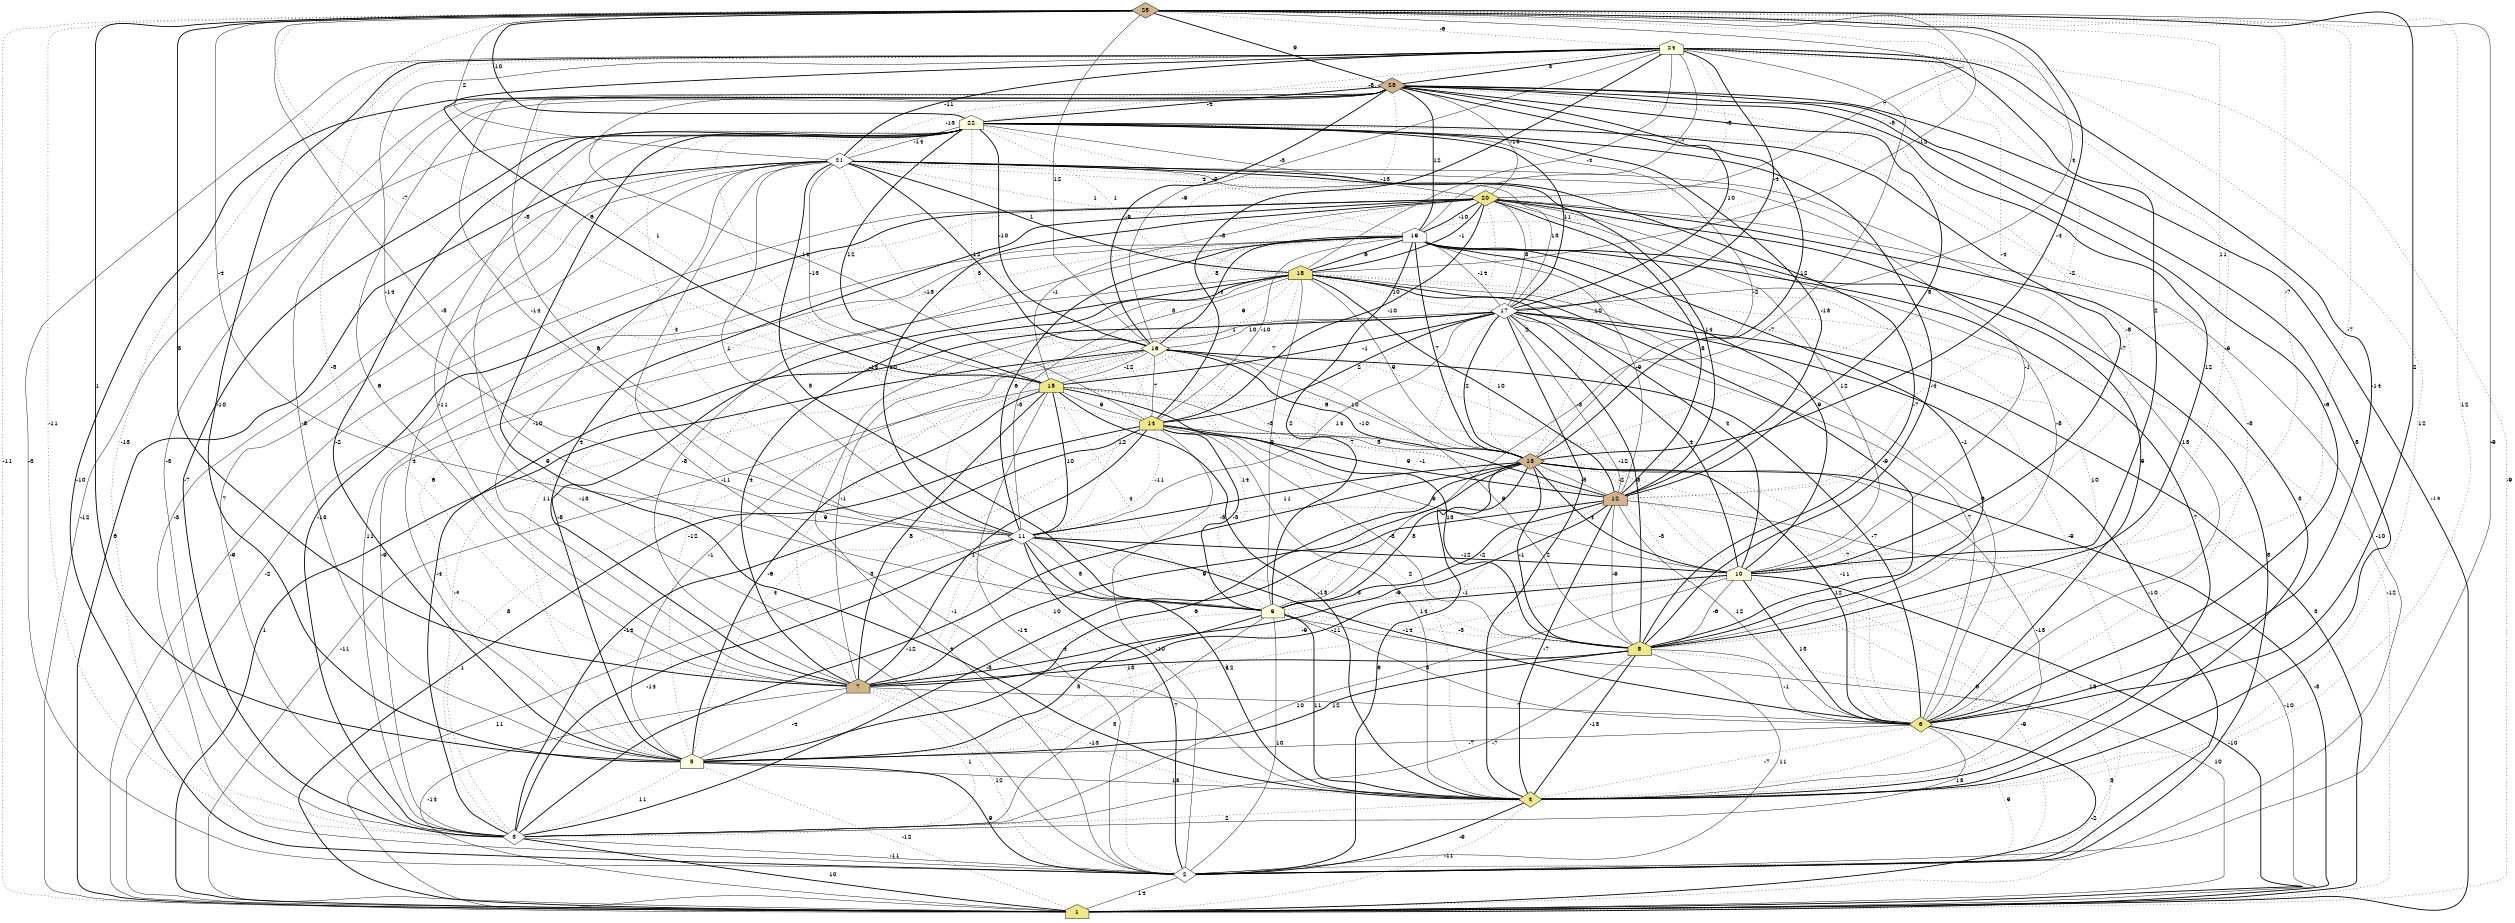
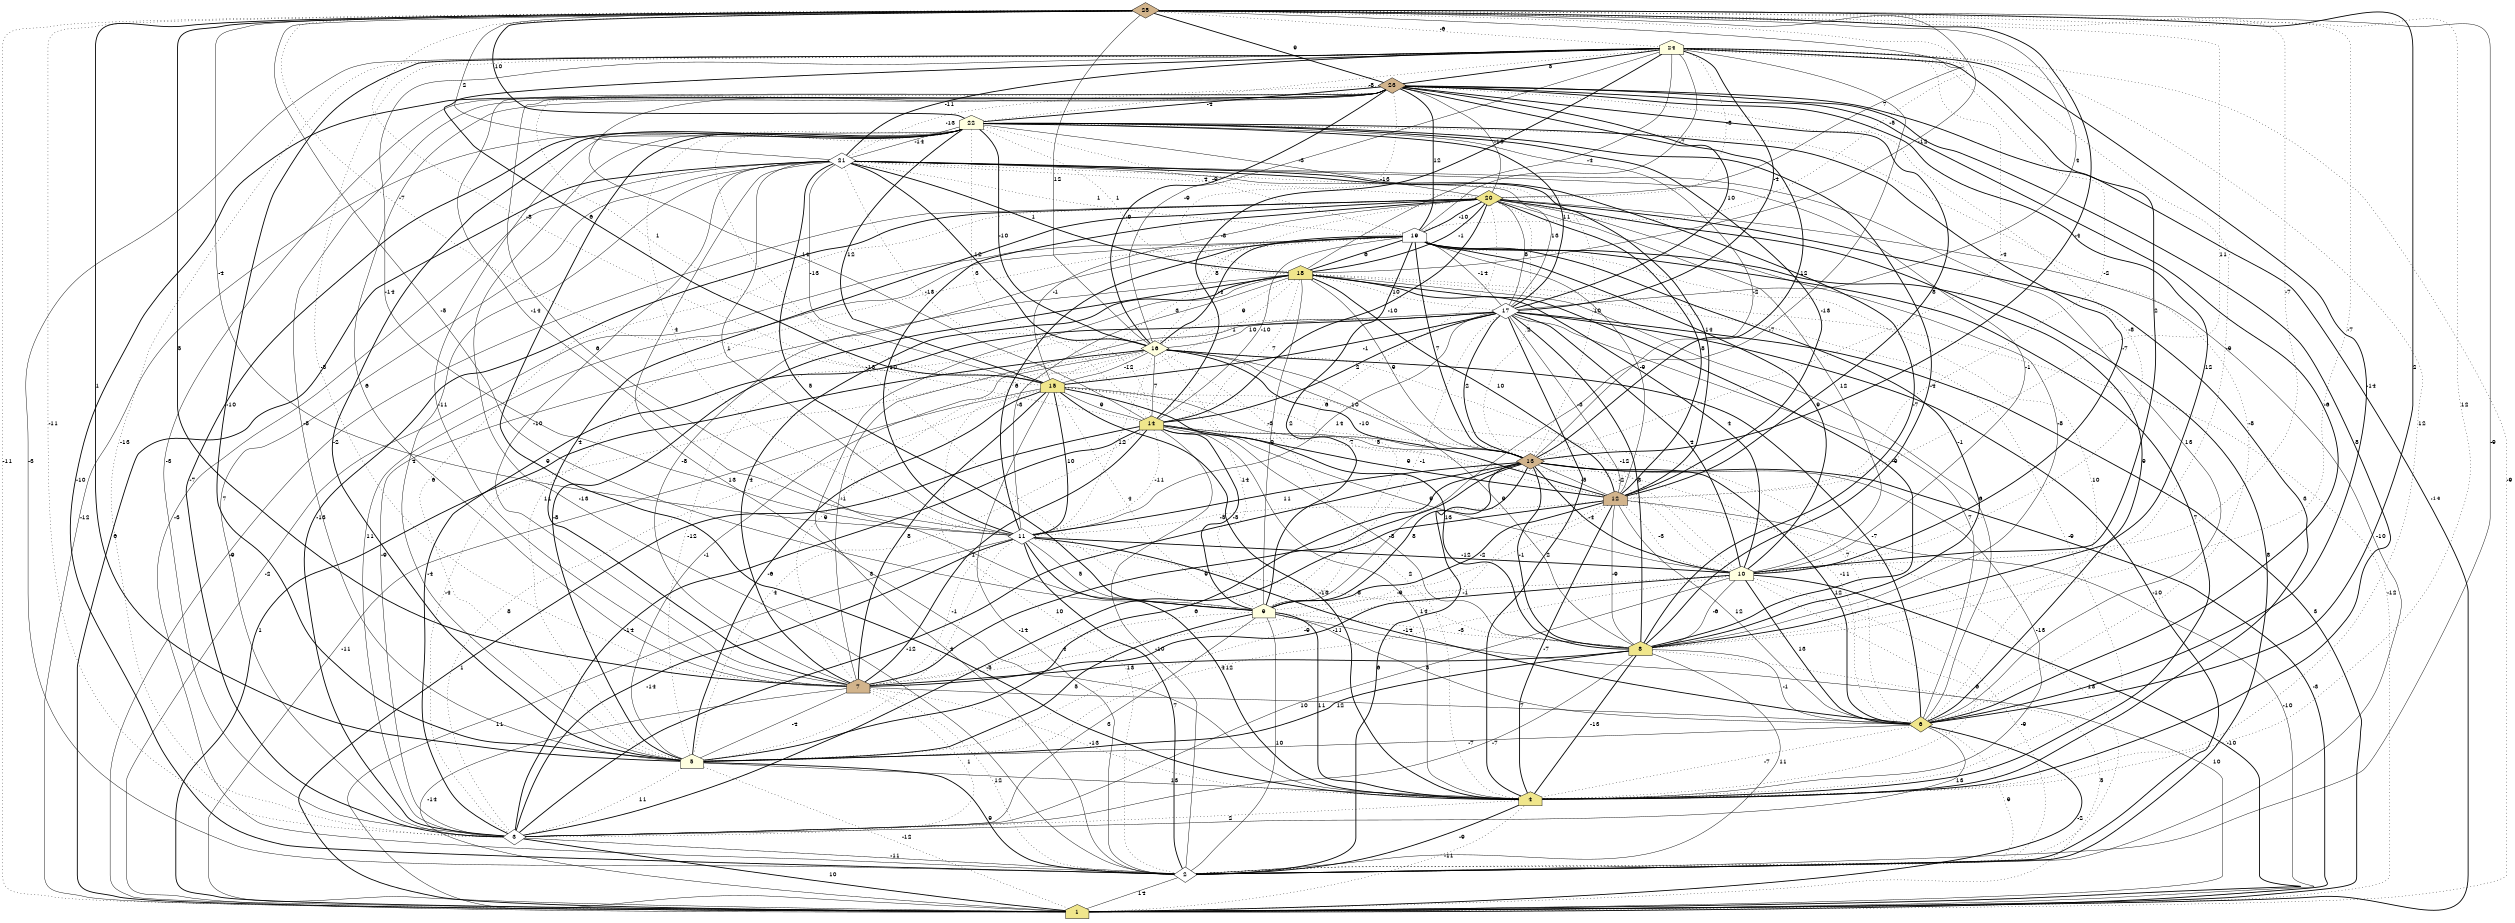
(726, 480) -> (732, 480)
(1267, 624) -> (1229, 628)
(1530, 800) -> (1530, 800)
